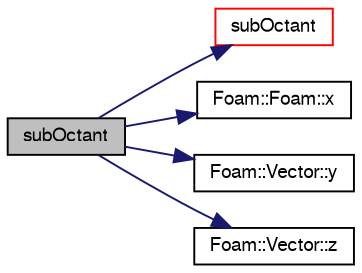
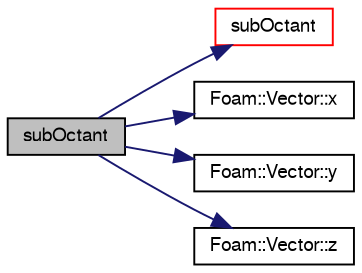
(274, 100) -> (274, 100)
